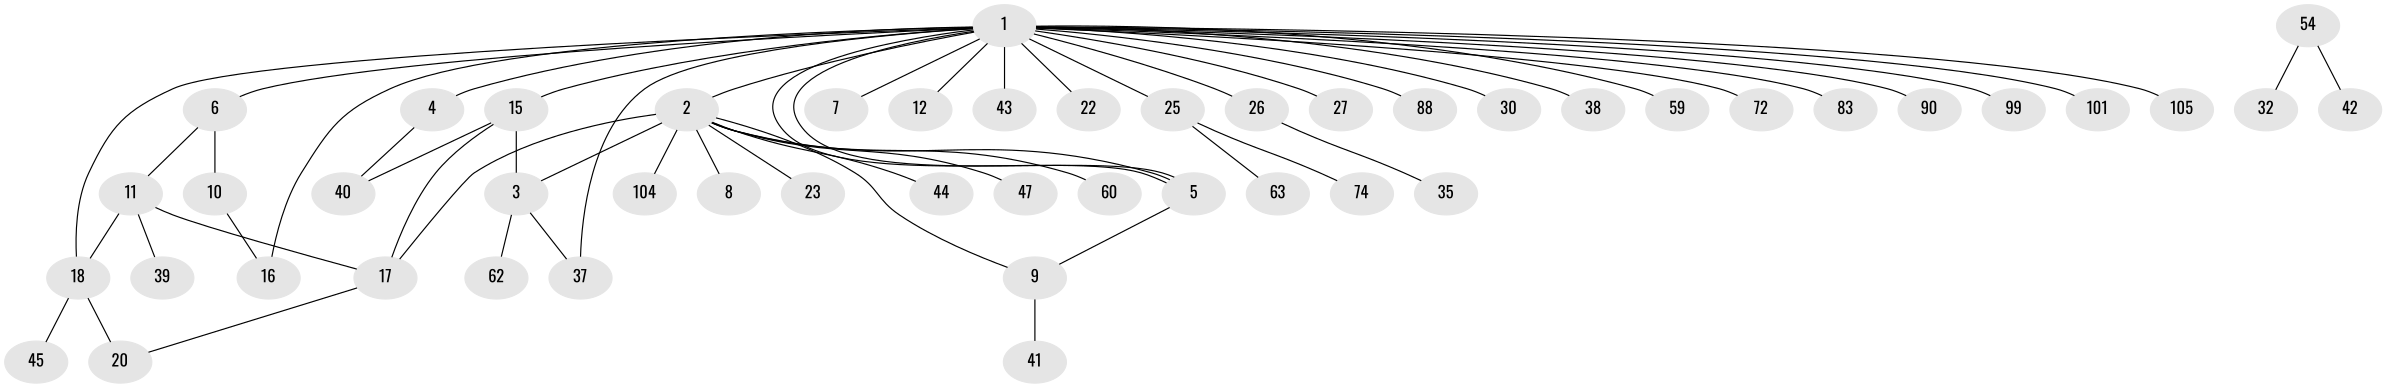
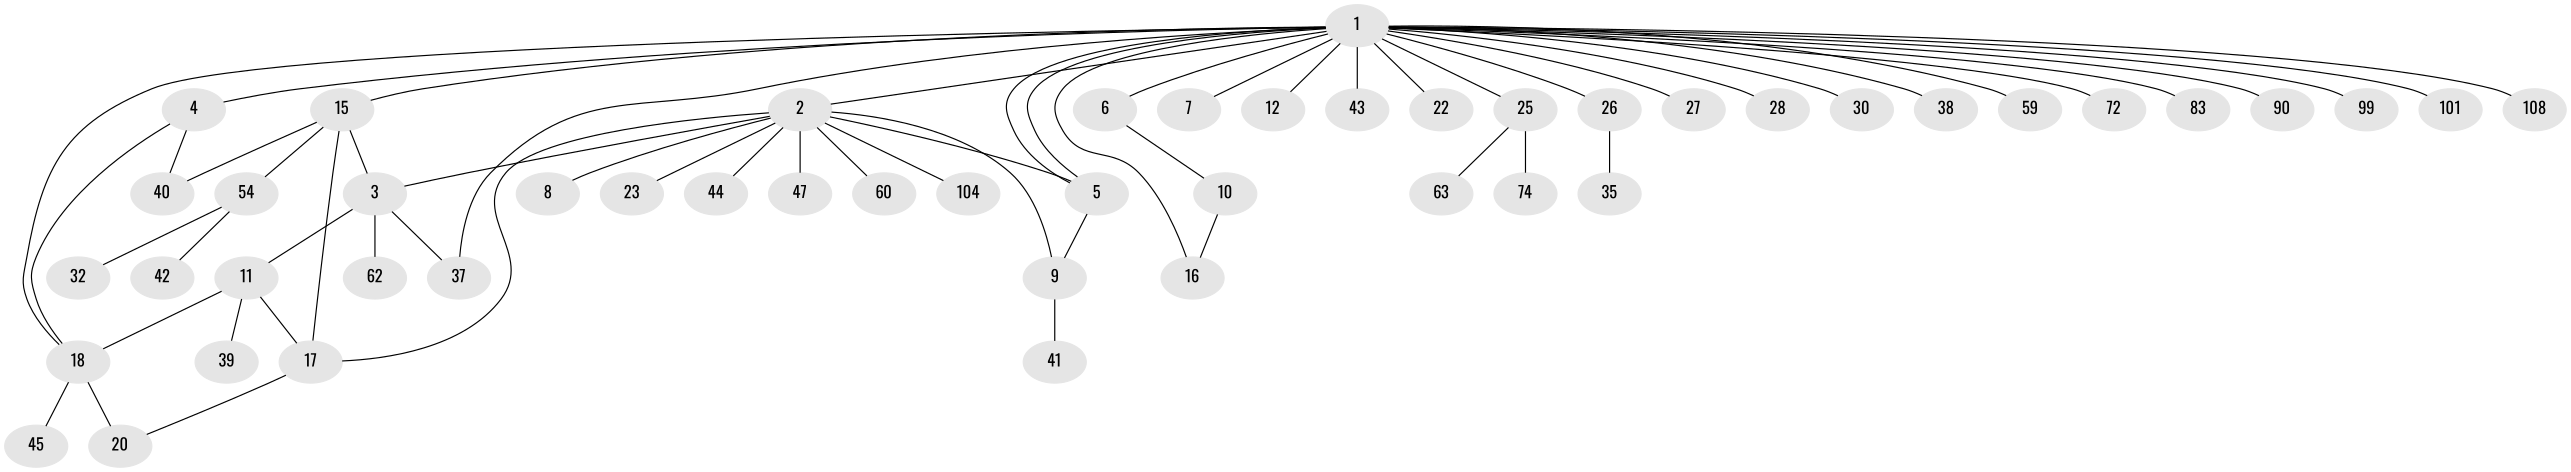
(1425, 110) -> (1778, 110)
(2182, 110) -> (2535, 110)
(173, 152) -> (311, 236)
none -> (294, 152)
none -> (61, 216)
